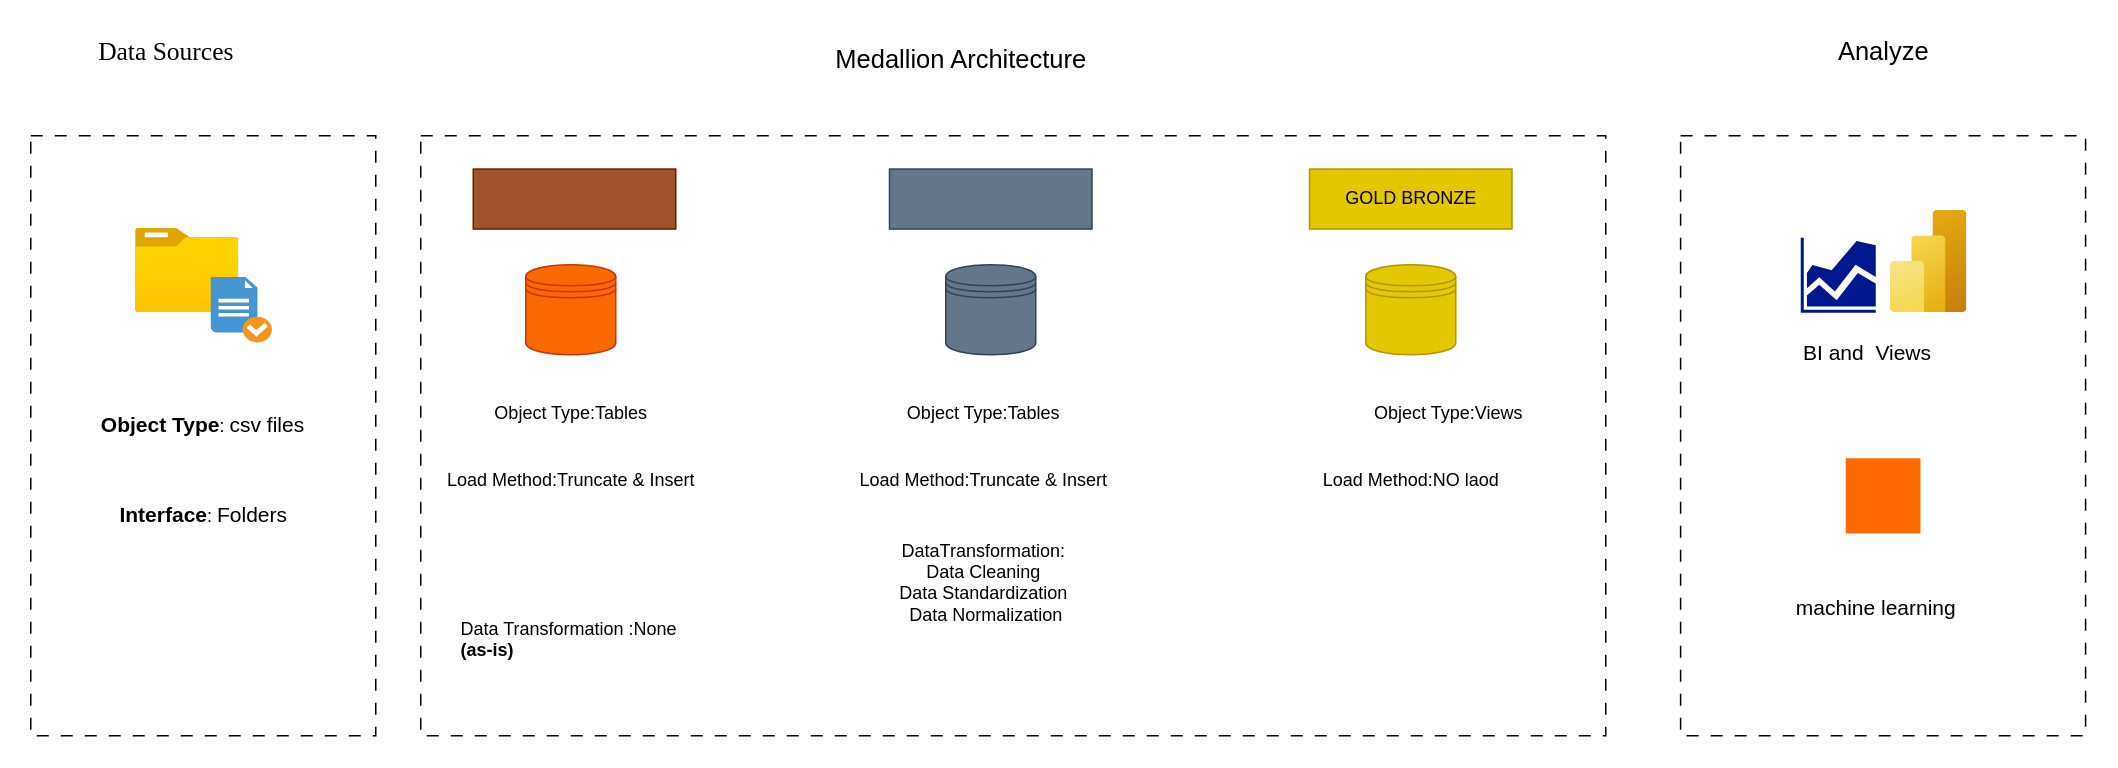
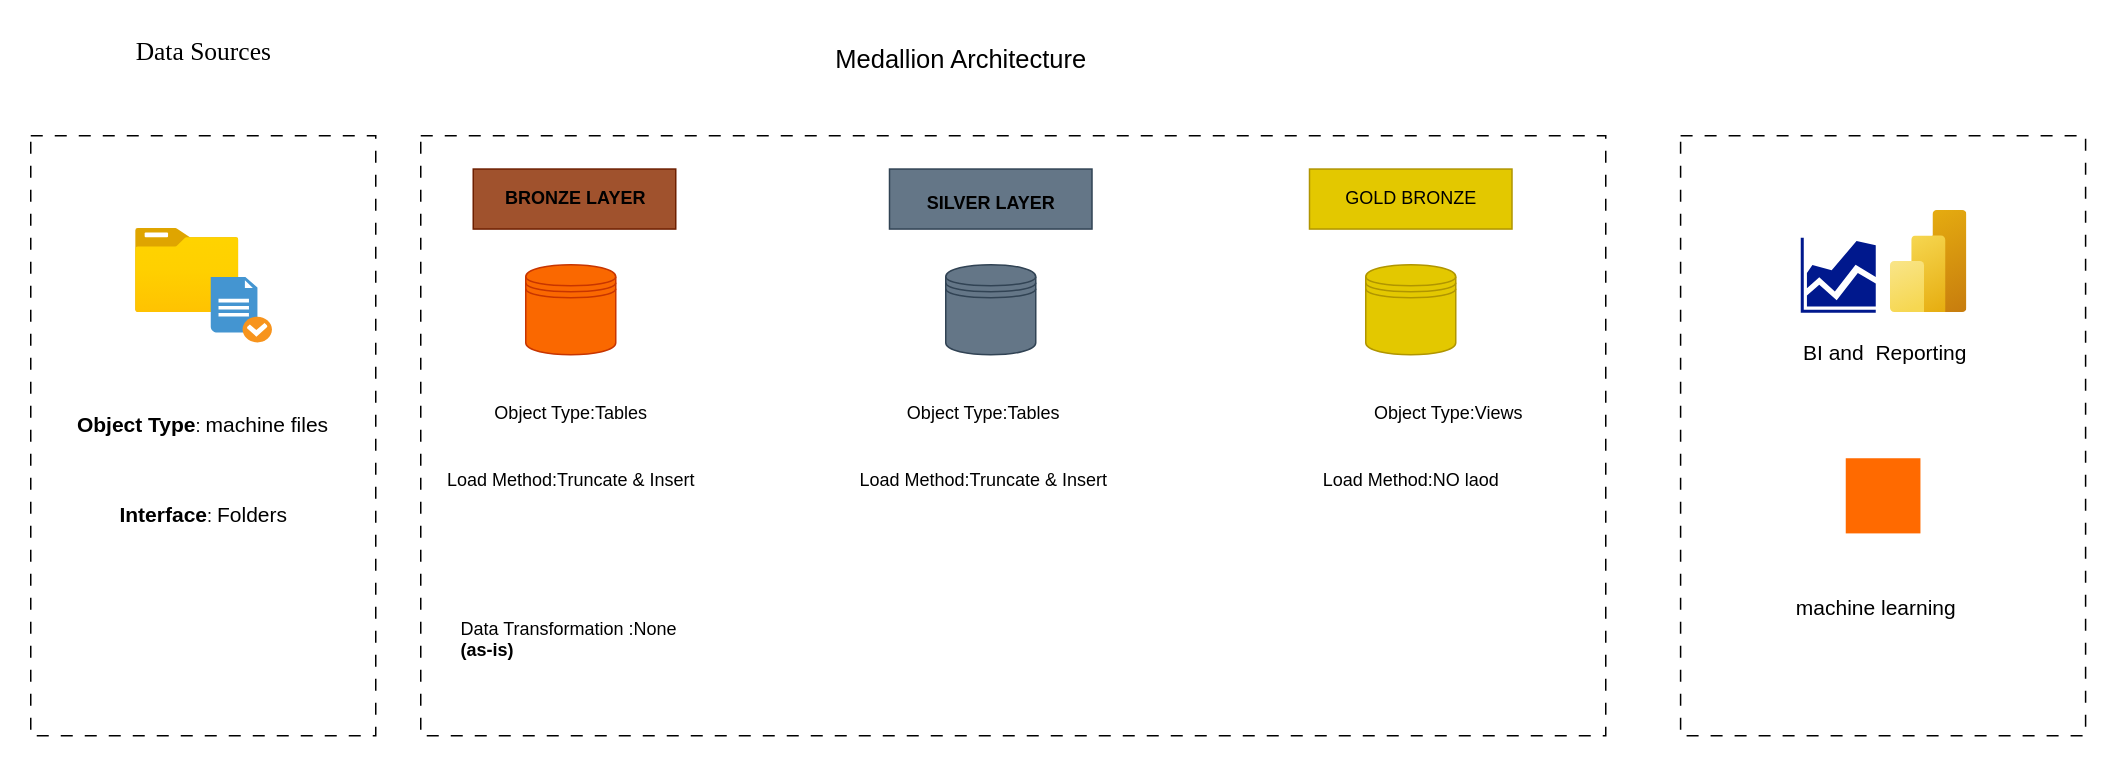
(166, 53) -> (203, 53)
(1883, 53) -> none
none -> (575, 199)
none -> (991, 203)
(1862, 352) -> (1882, 352)
(203, 436) -> (203, 436)
(983, 593) -> none
